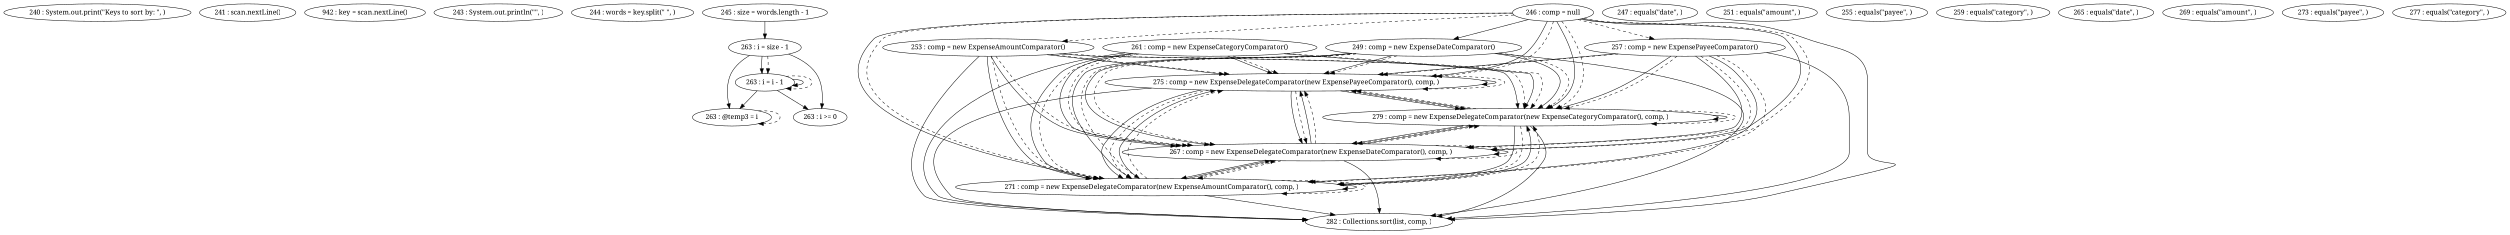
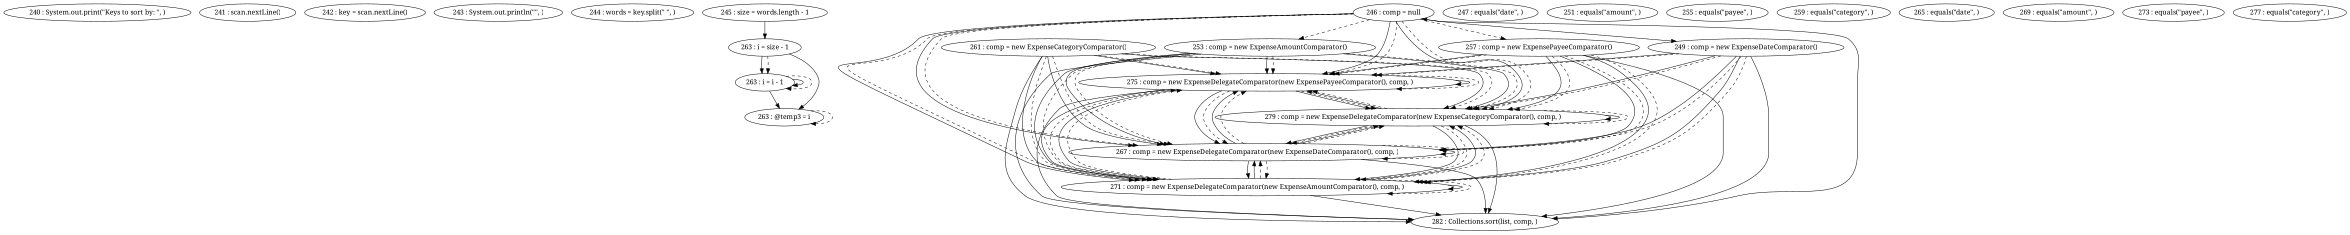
(365, 13) -> (365, 13)
(820, 117) -> none
(1879, 170) -> (1855, 47)
